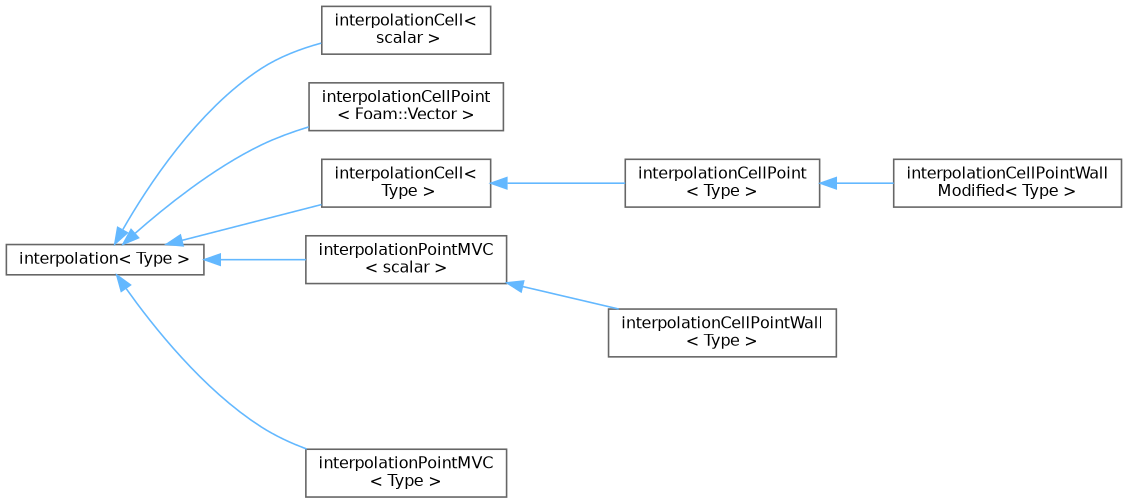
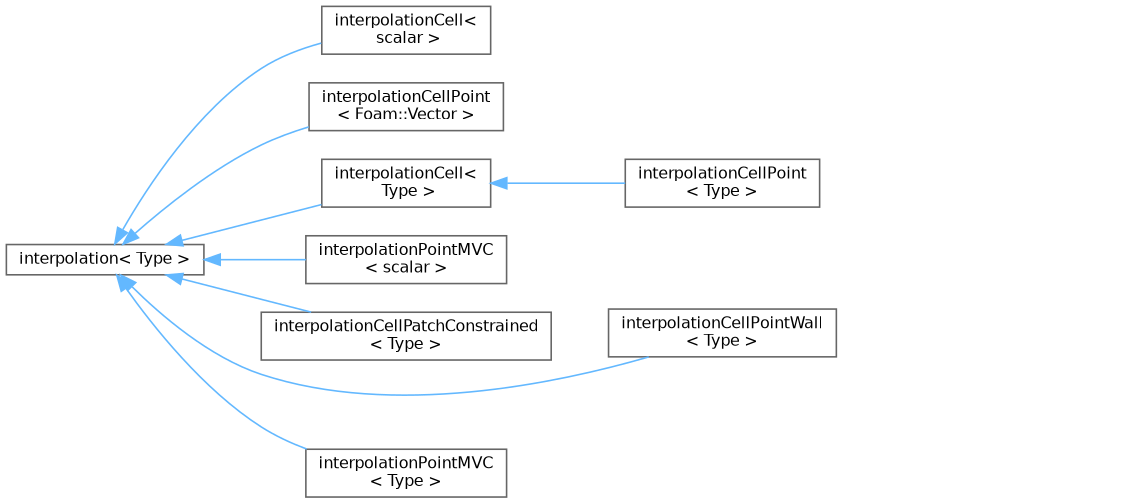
(1008, 183) -> none
(571, 298) -> (377, 394)
none -> (406, 336)
